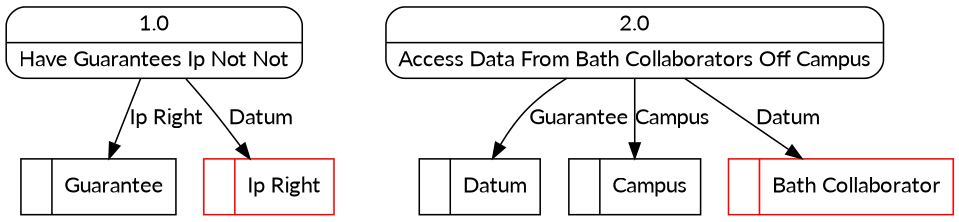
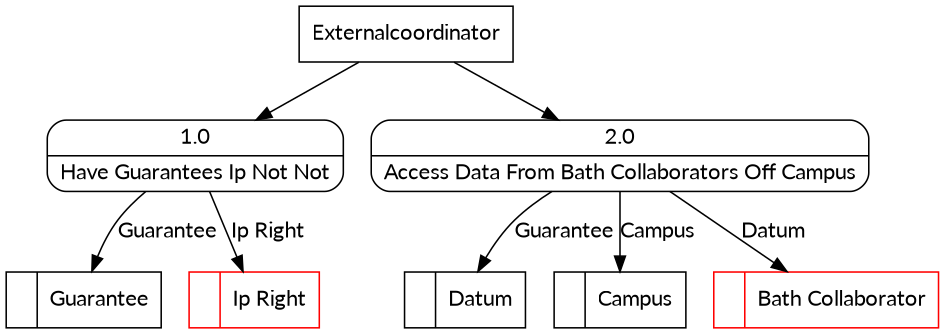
none -> (406, 34)
(167, 119) -> (167, 232)
(261, 119) -> (268, 232)
